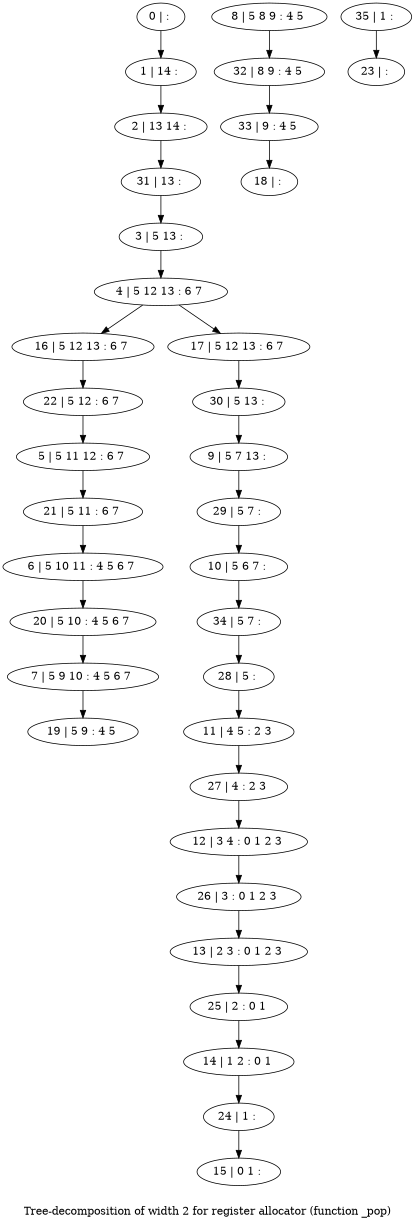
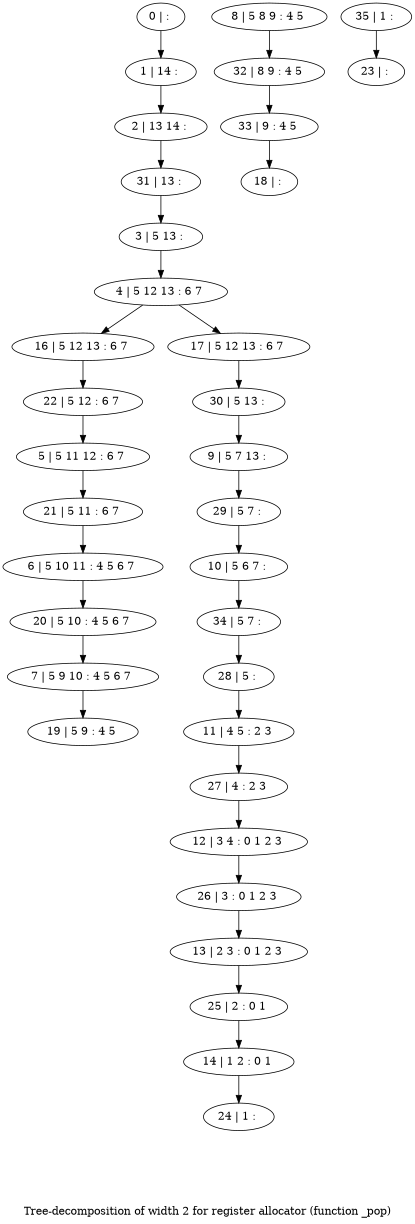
(239, 1172) -> none
